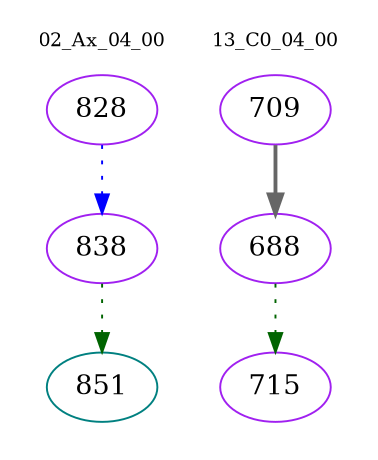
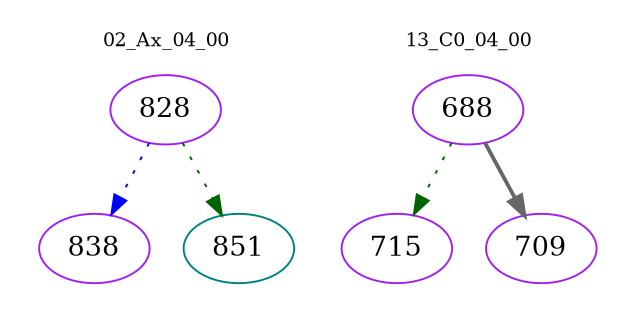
(275, 170) -> (500, 171)
(102, 308) -> (198, 171)
